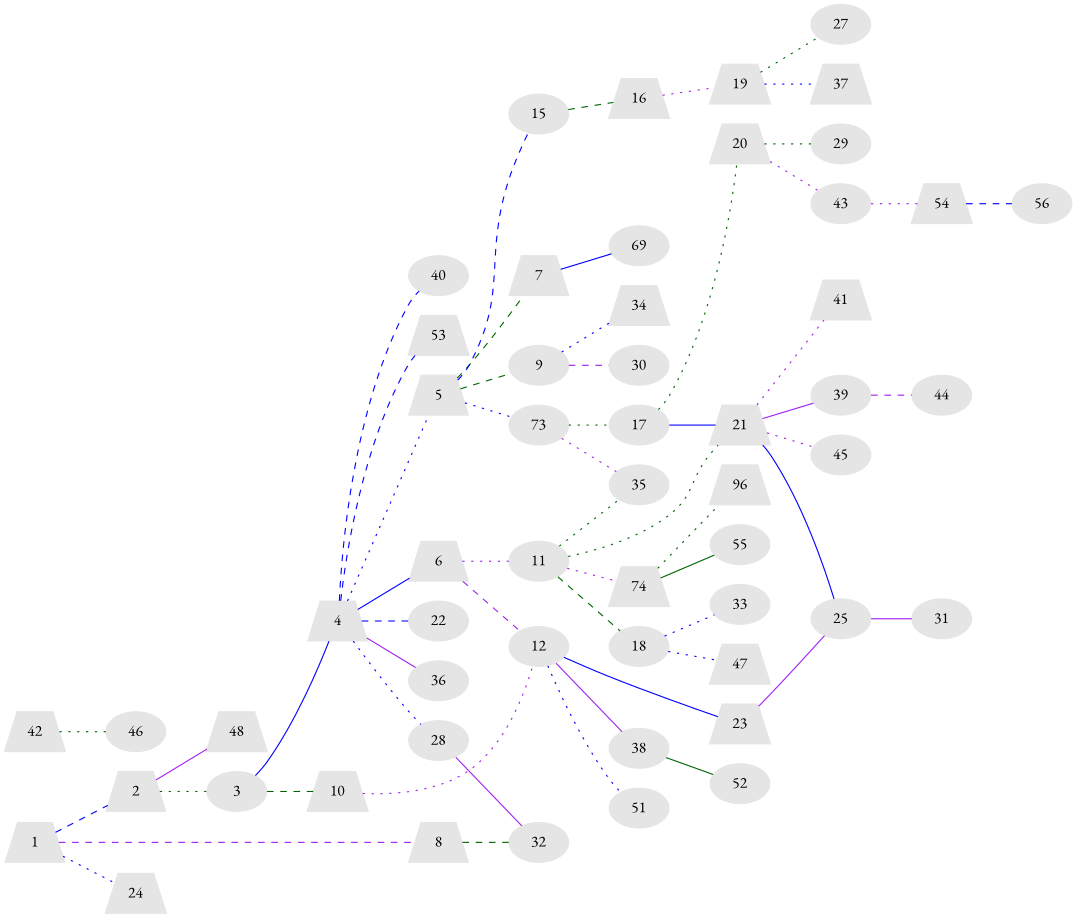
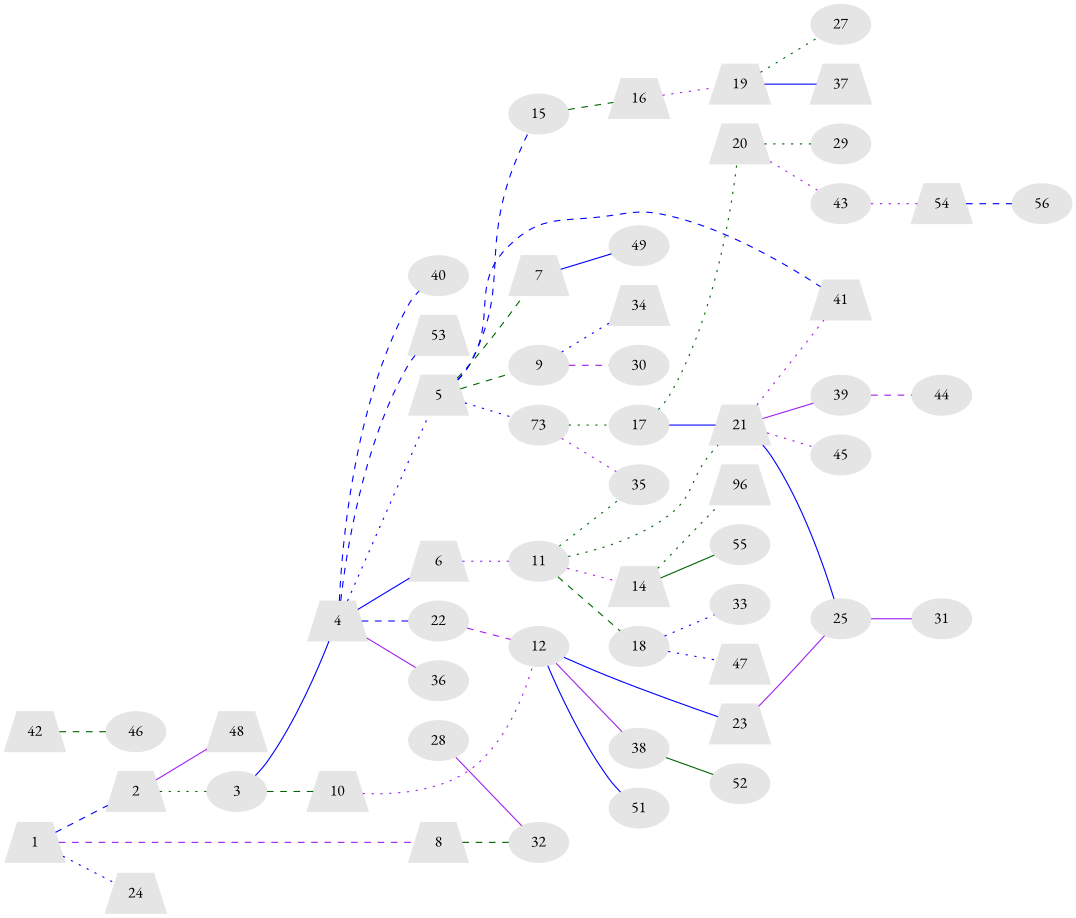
(790, 84) -> (790, 84)
none -> (596, 217)
(639, 246) -> (639, 246)
(639, 587) -> (639, 587)
(491, 606) -> (489, 634)
(386, 684) -> none
(83, 732) -> (83, 732)
(580, 732) -> (580, 732)
